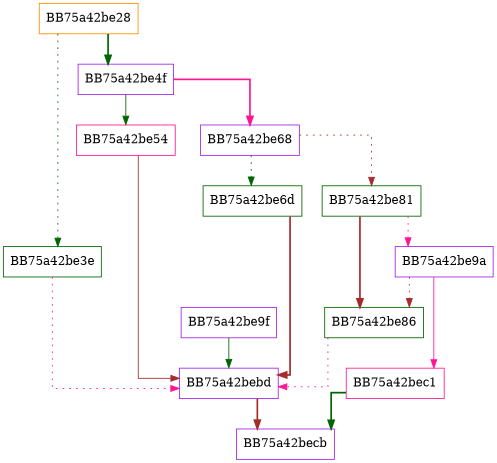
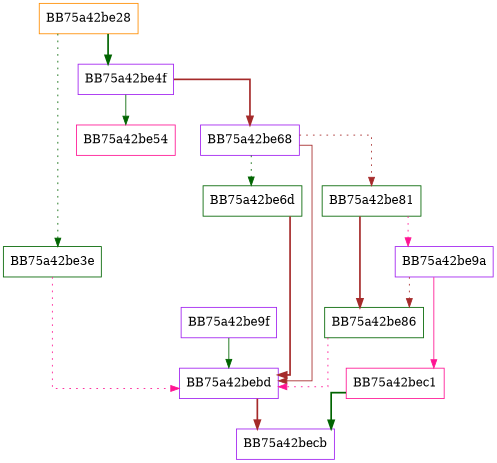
(230, 79) -> (230, 79)
(138, 283) -> (312, 269)
